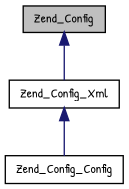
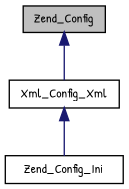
(64, 94) -> (64, 94)
(64, 170) -> (64, 170)
